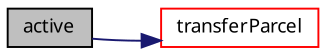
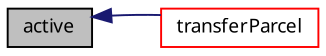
(117, 40) -> (136, 15)
